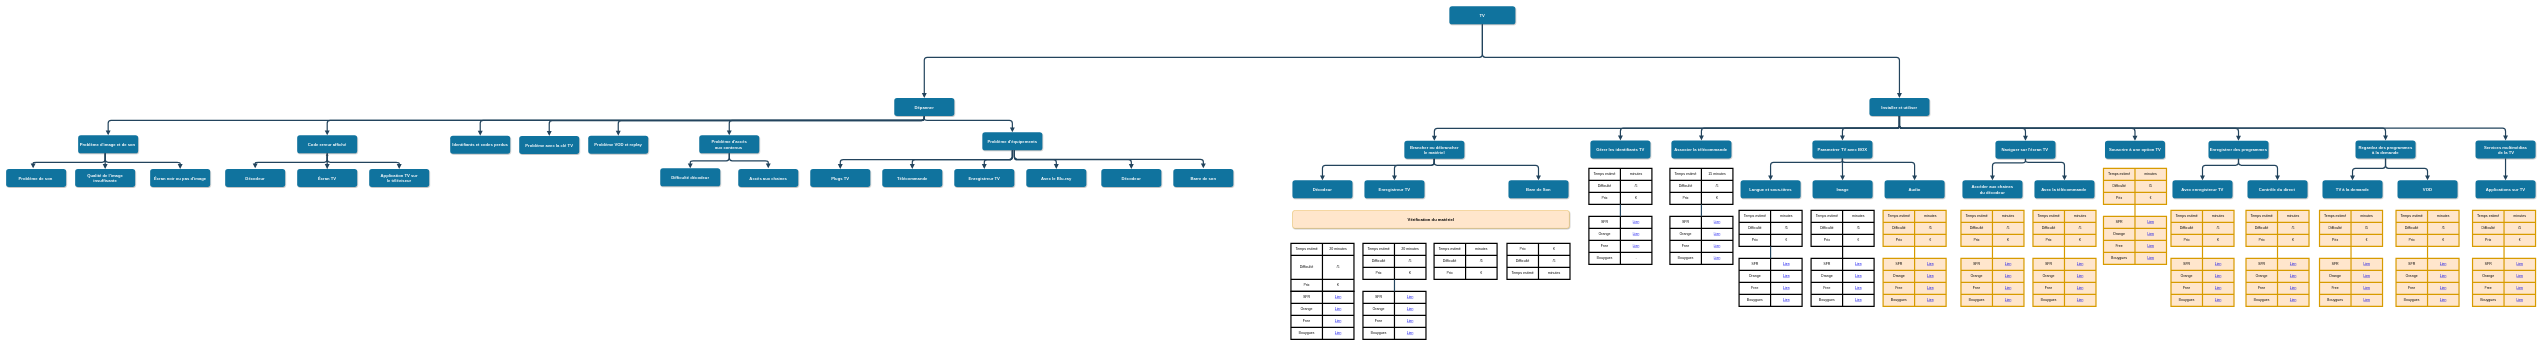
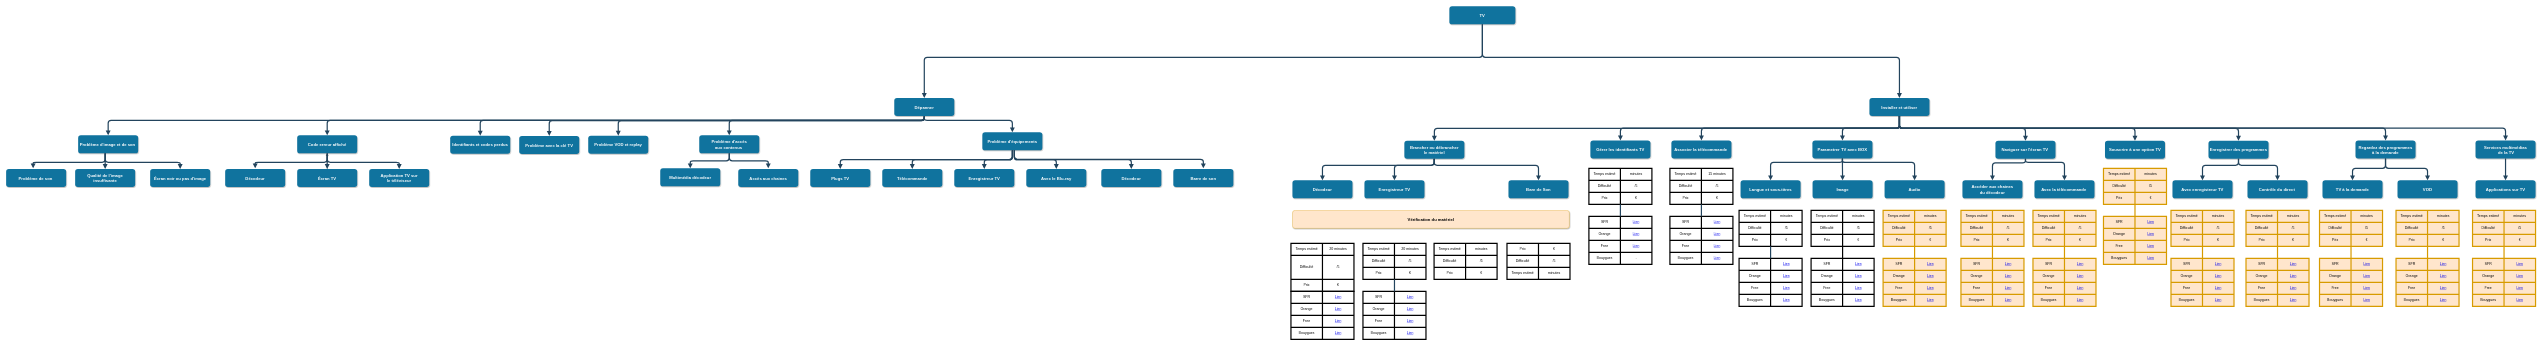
(690, 177) -> (690, 177)
